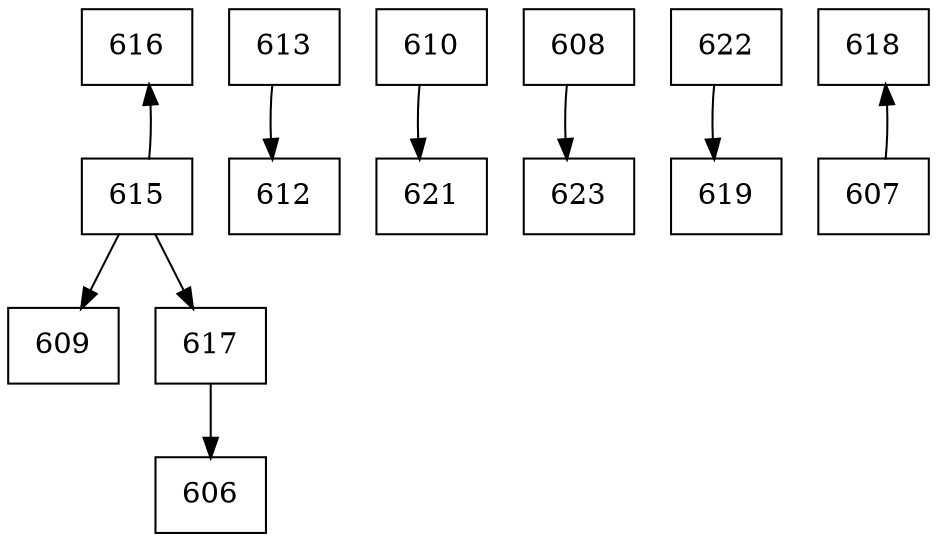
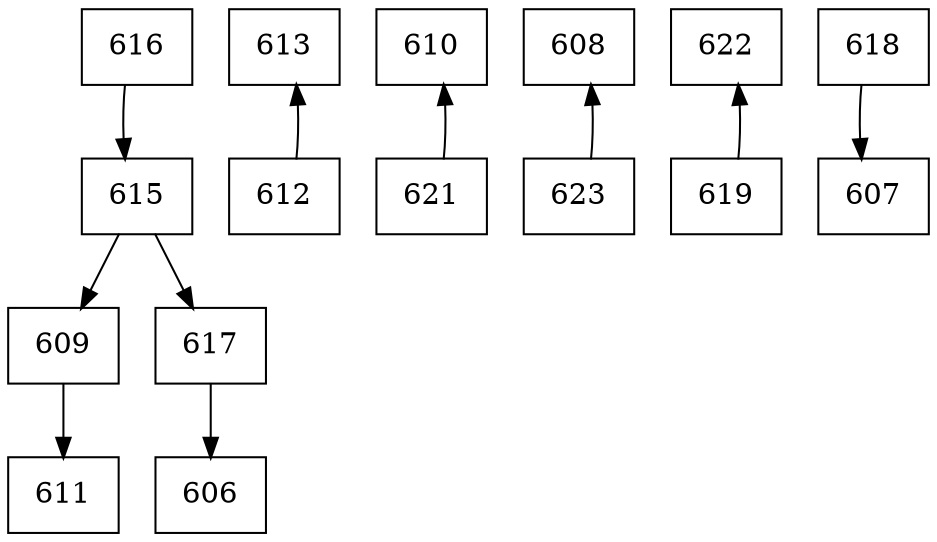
(271, 112) -> (298, 132)
(418, 112) -> (445, 132)
(565, 112) -> (593, 132)
(713, 112) -> (740, 132)
(151, 132) -> (123, 112)
(887, 132) -> (860, 112)
none -> (63, 495)
